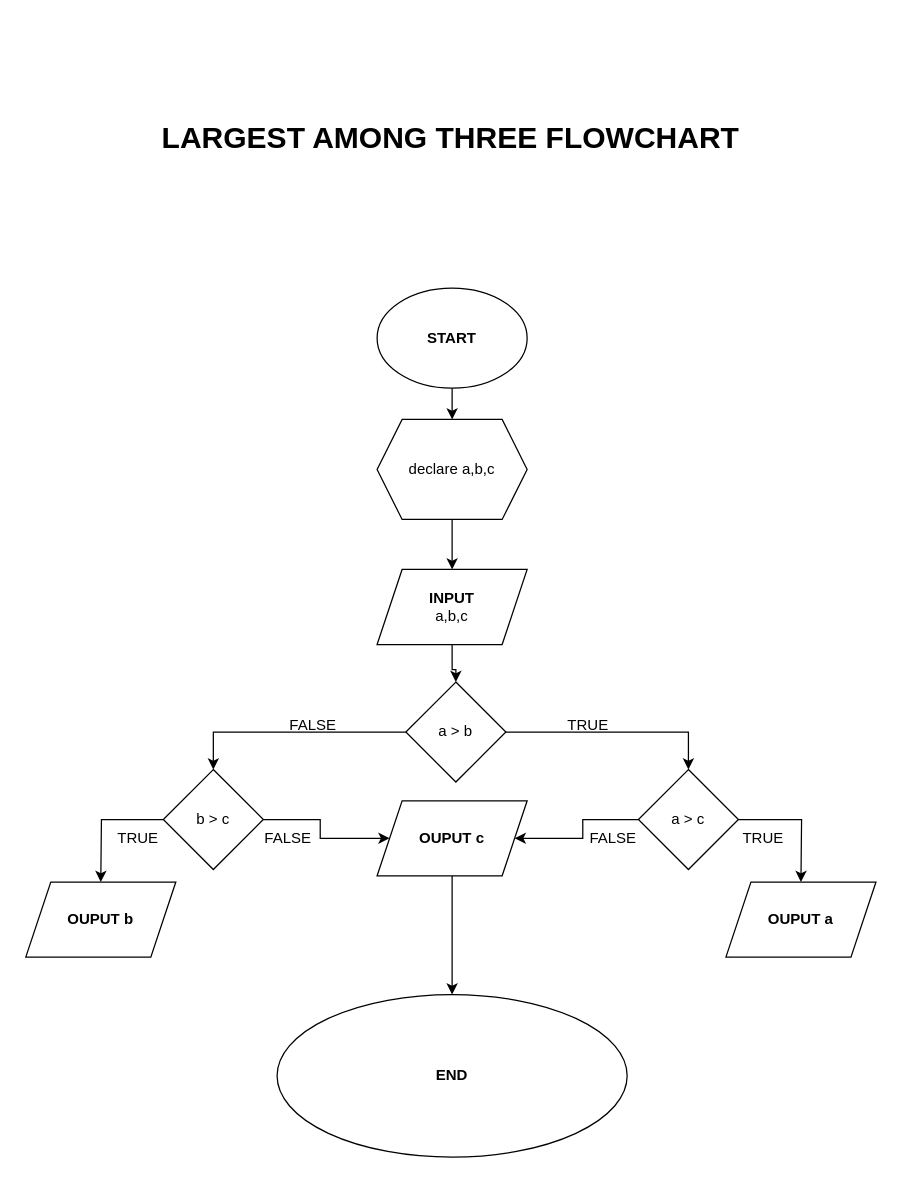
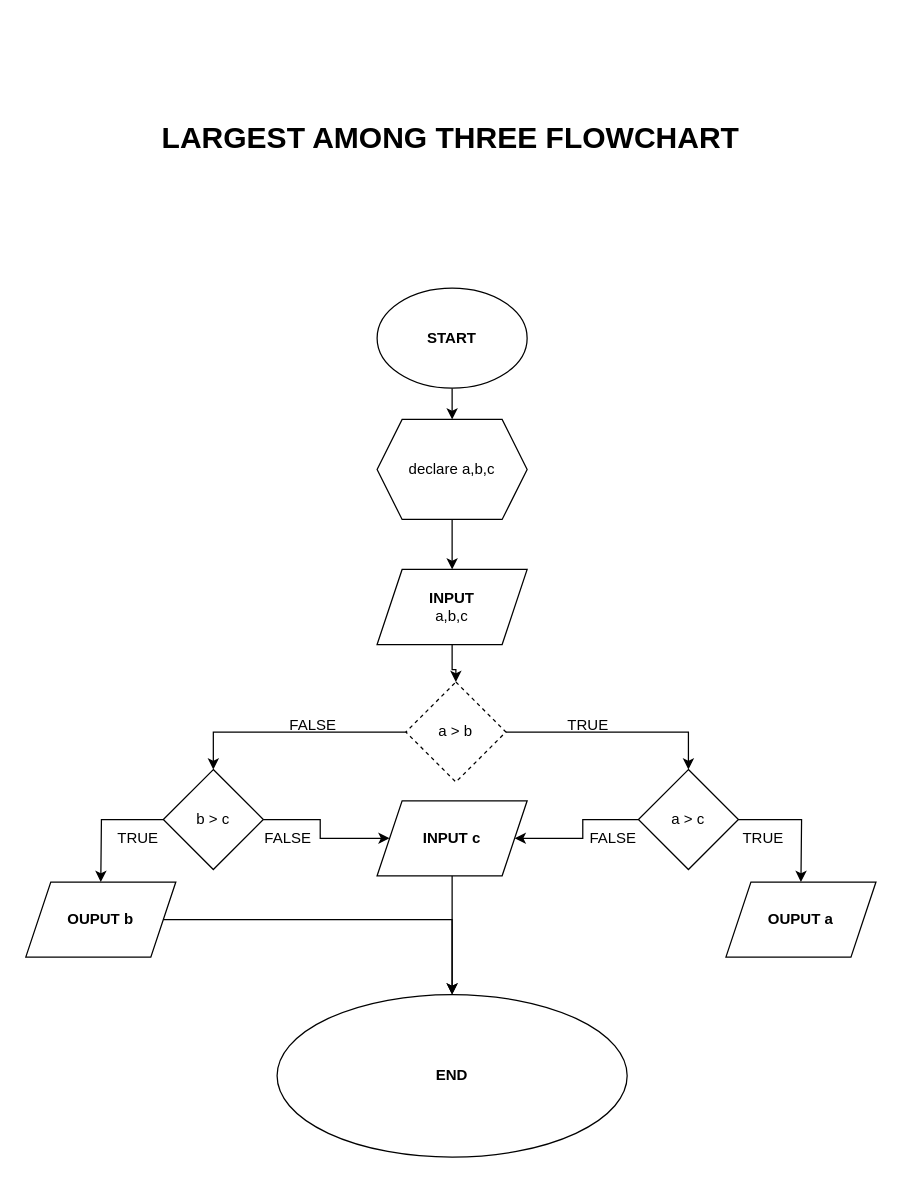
(456, 732) -> (456, 732)
(452, 838) -> (452, 838)
none -> (305, 919)
